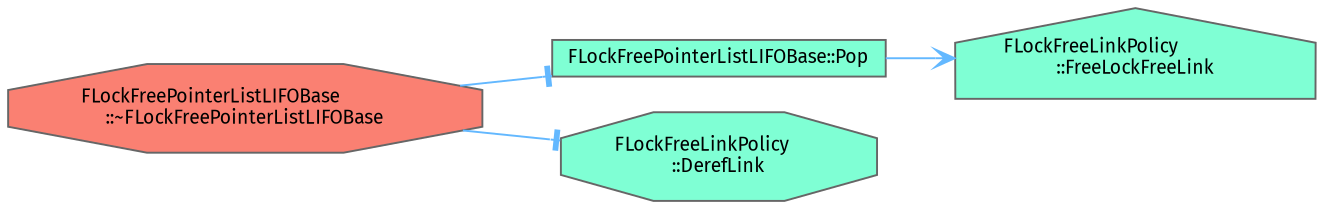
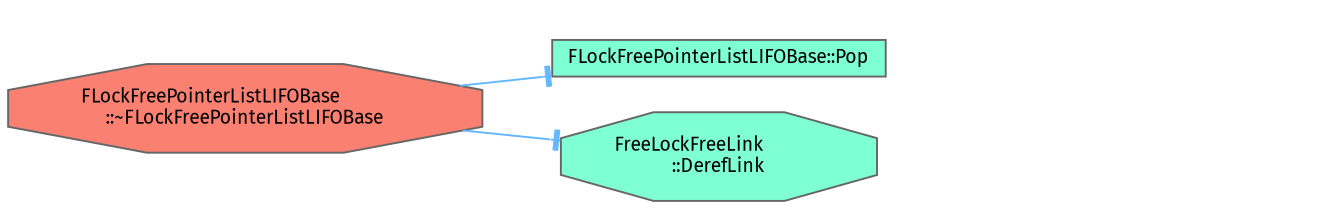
(1135, 58) -> none
(719, 157) -> (719, 157)
